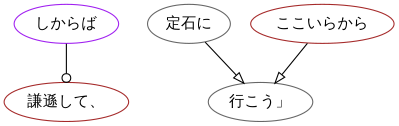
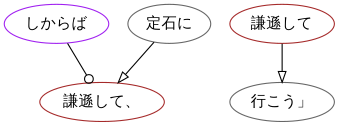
(322, 24) -> (282, 24)
(221, 59) -> (140, 58)
